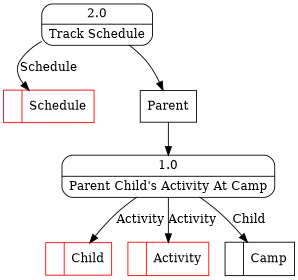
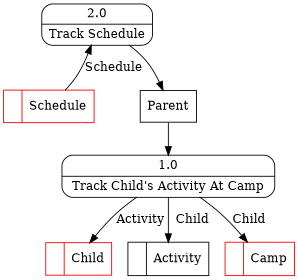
(21, 59) -> (79, 73)
(168, 186) -> (168, 186)
(193, 220) -> (193, 220)
(168, 259) -> (168, 259)
(260, 259) -> (260, 259)
